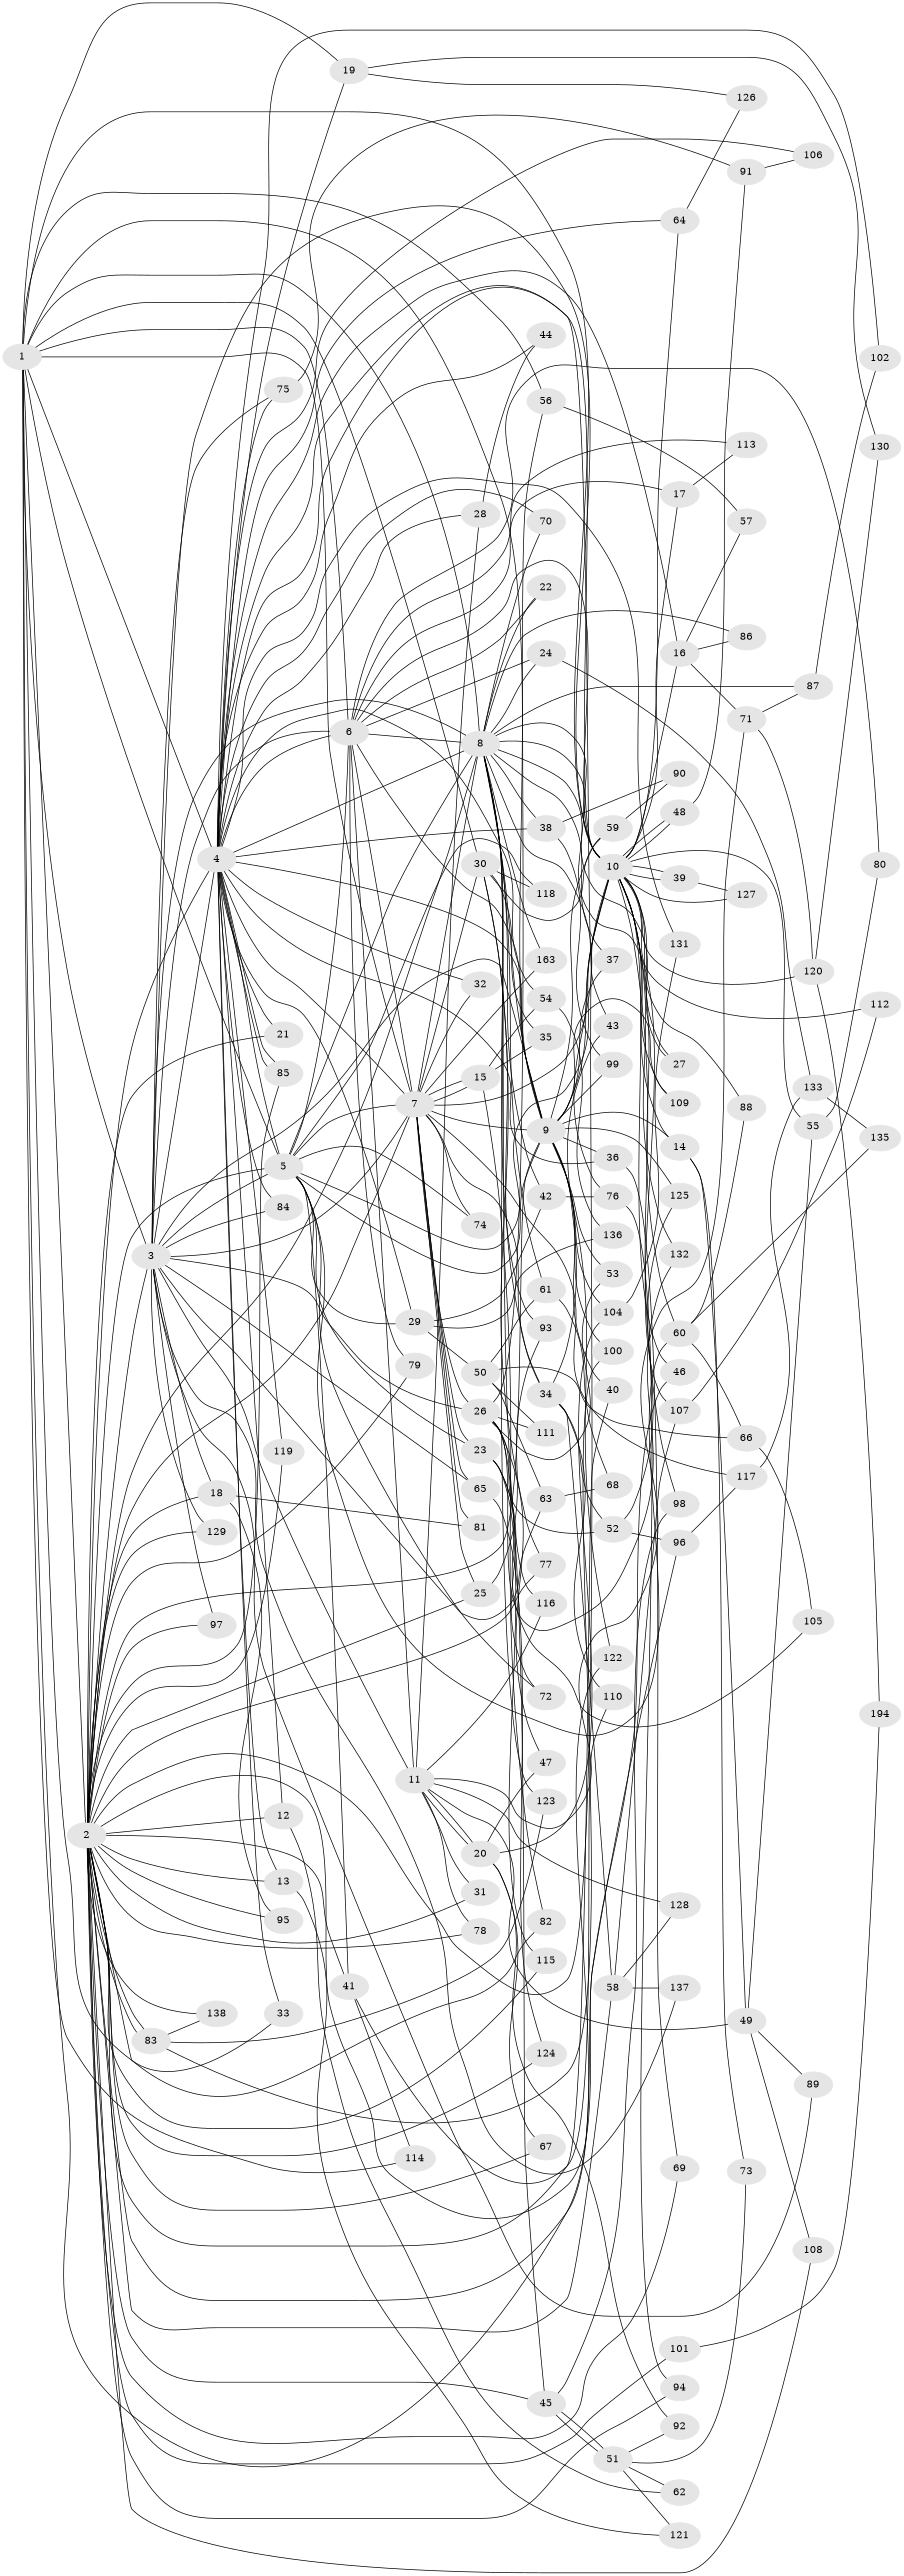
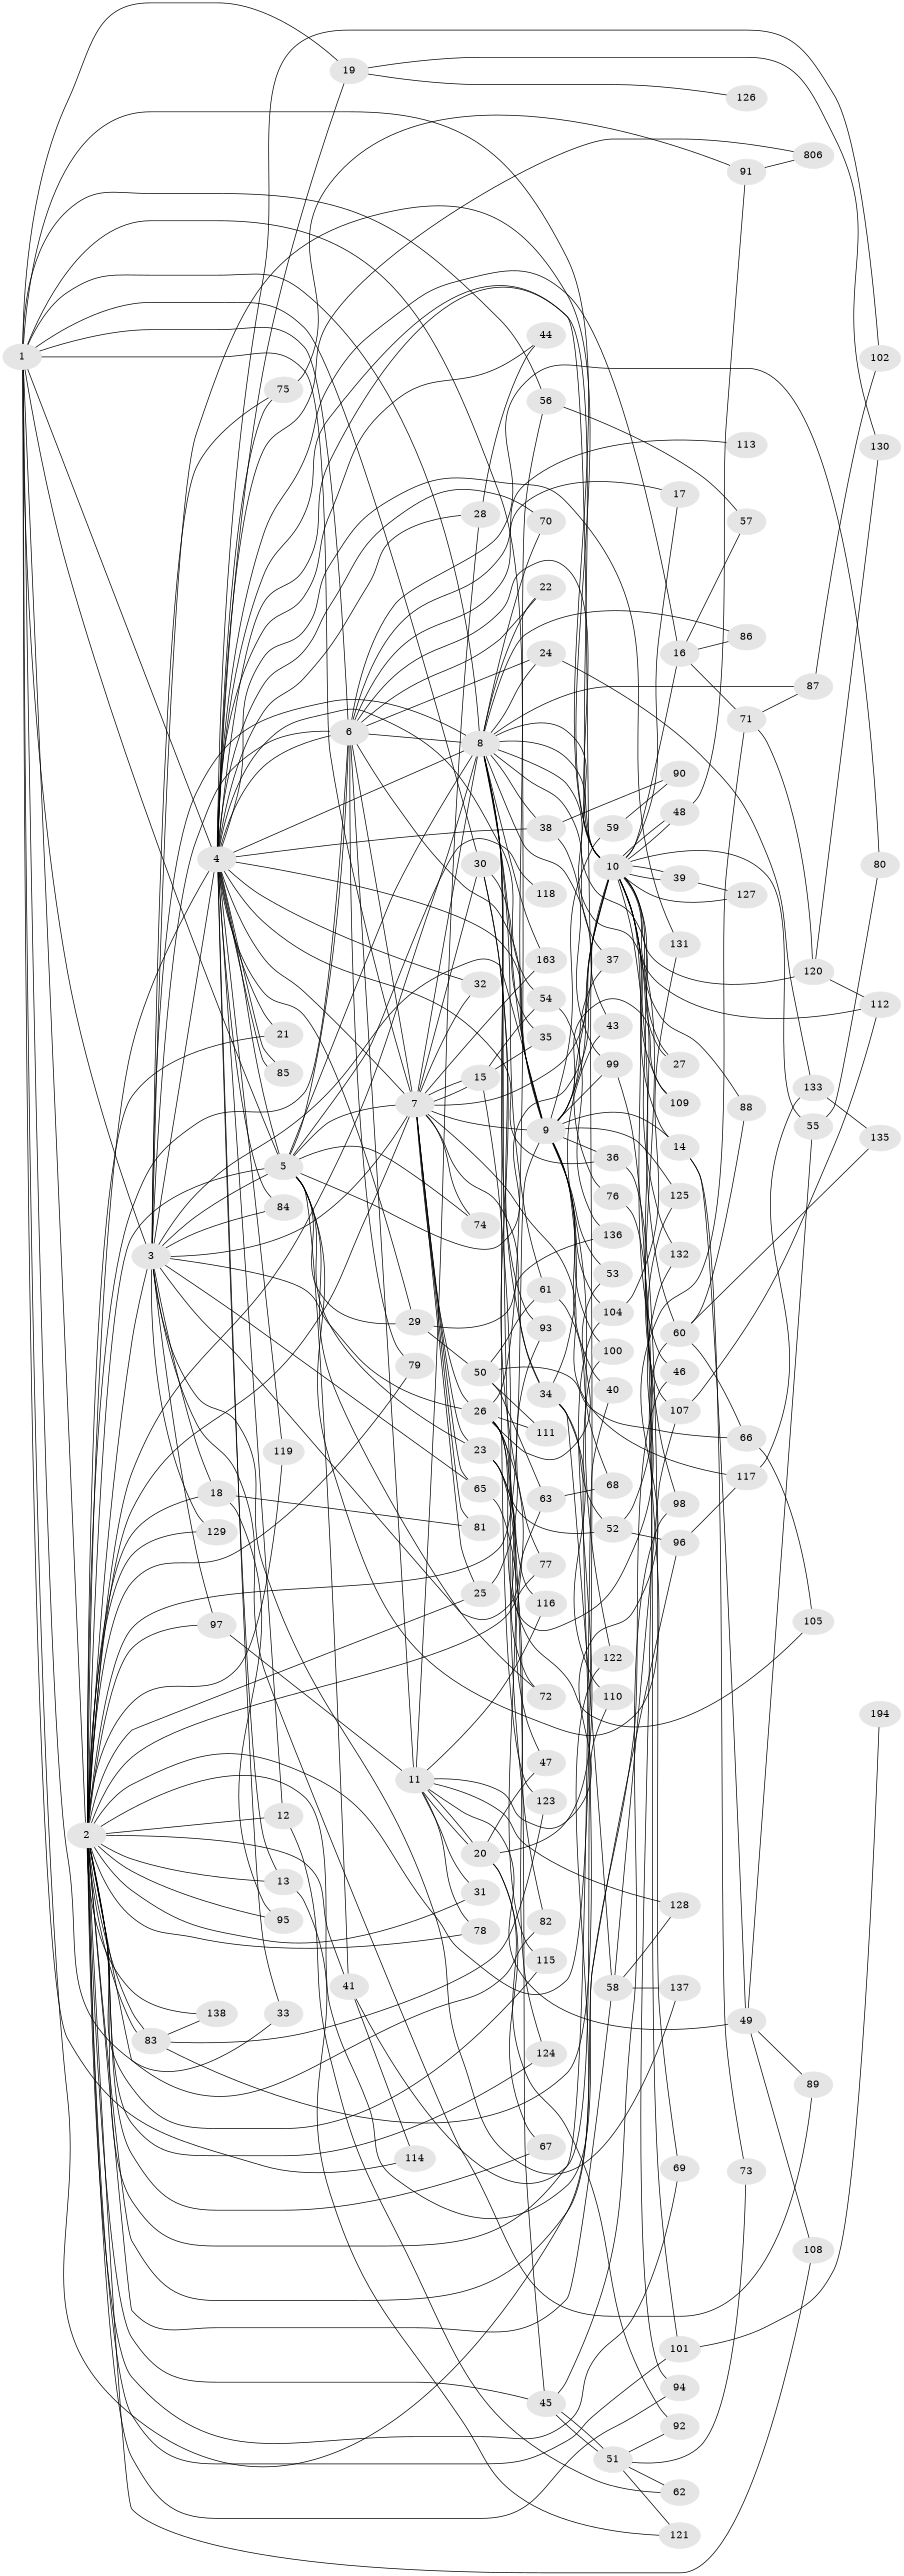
(813, 156) -> (813, 156)
(680, 221) -> none
(713, 470) -> none
(513, 879) -> none
(562, 916) -> none
(546, 1197) -> none
(454, 1268) -> none
(861, 1342) -> (847, 988)
(289, 1530) -> (316, 1703)
(249, 1601) -> (127, 1228)
none -> (652, 1738)
